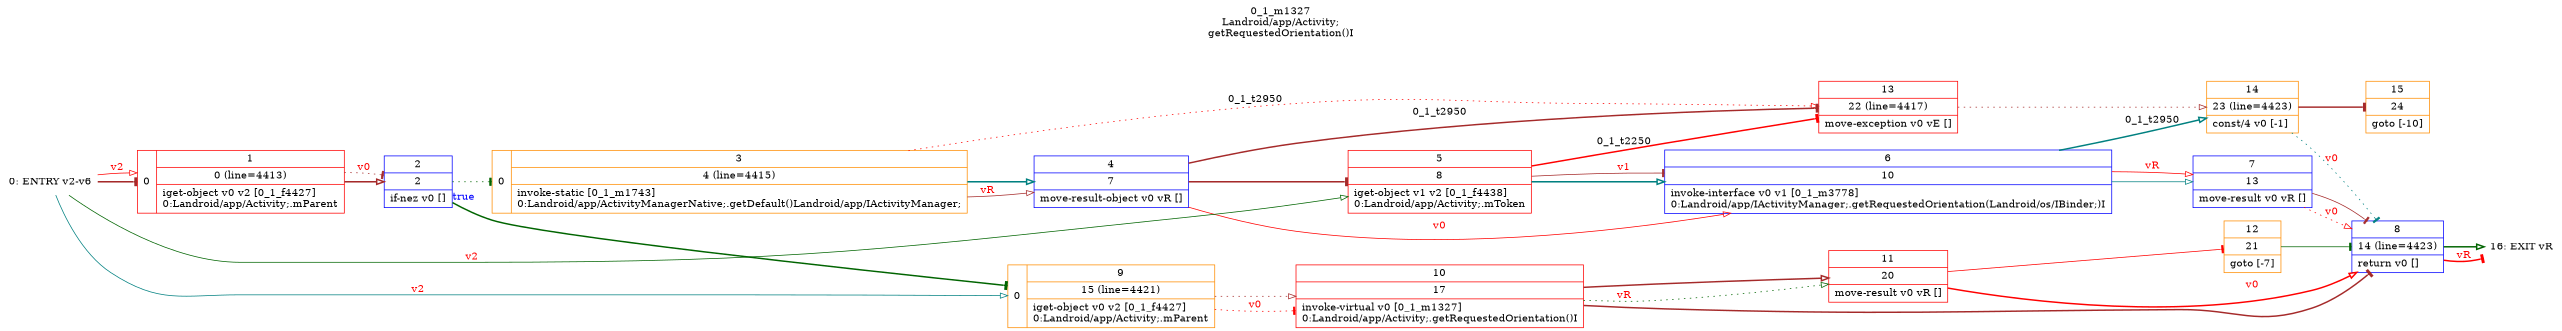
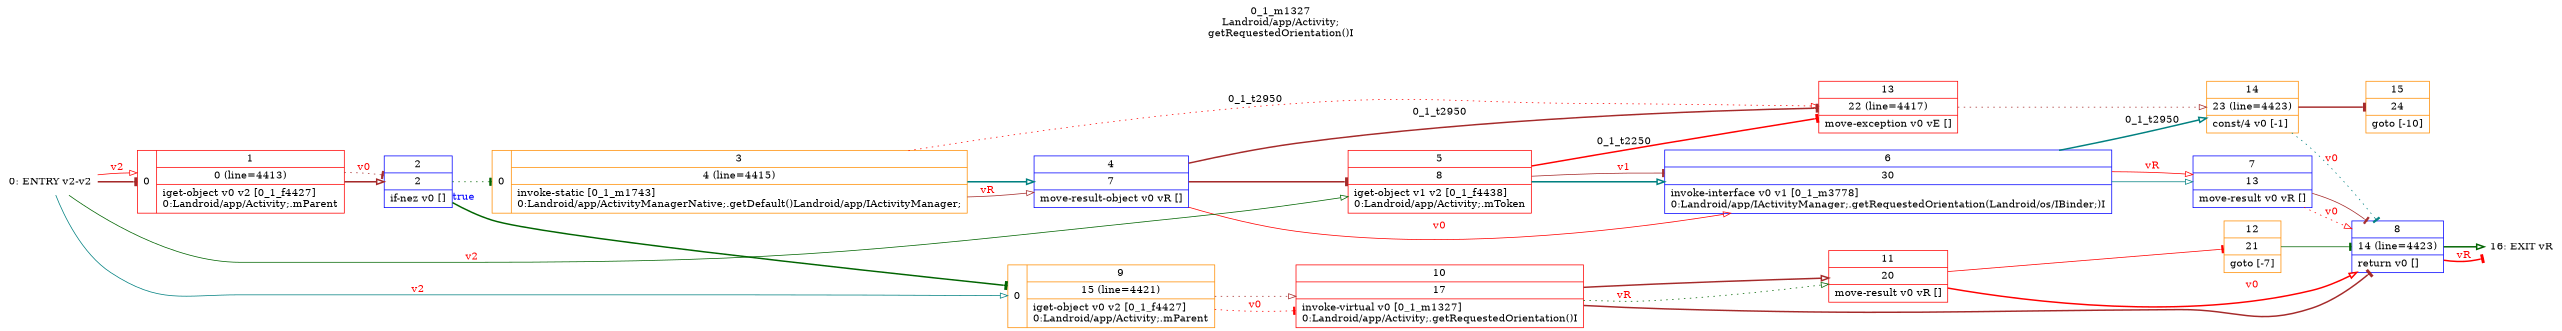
(1888, 175) -> (1888, 175)
(50, 182) -> (50, 182)
